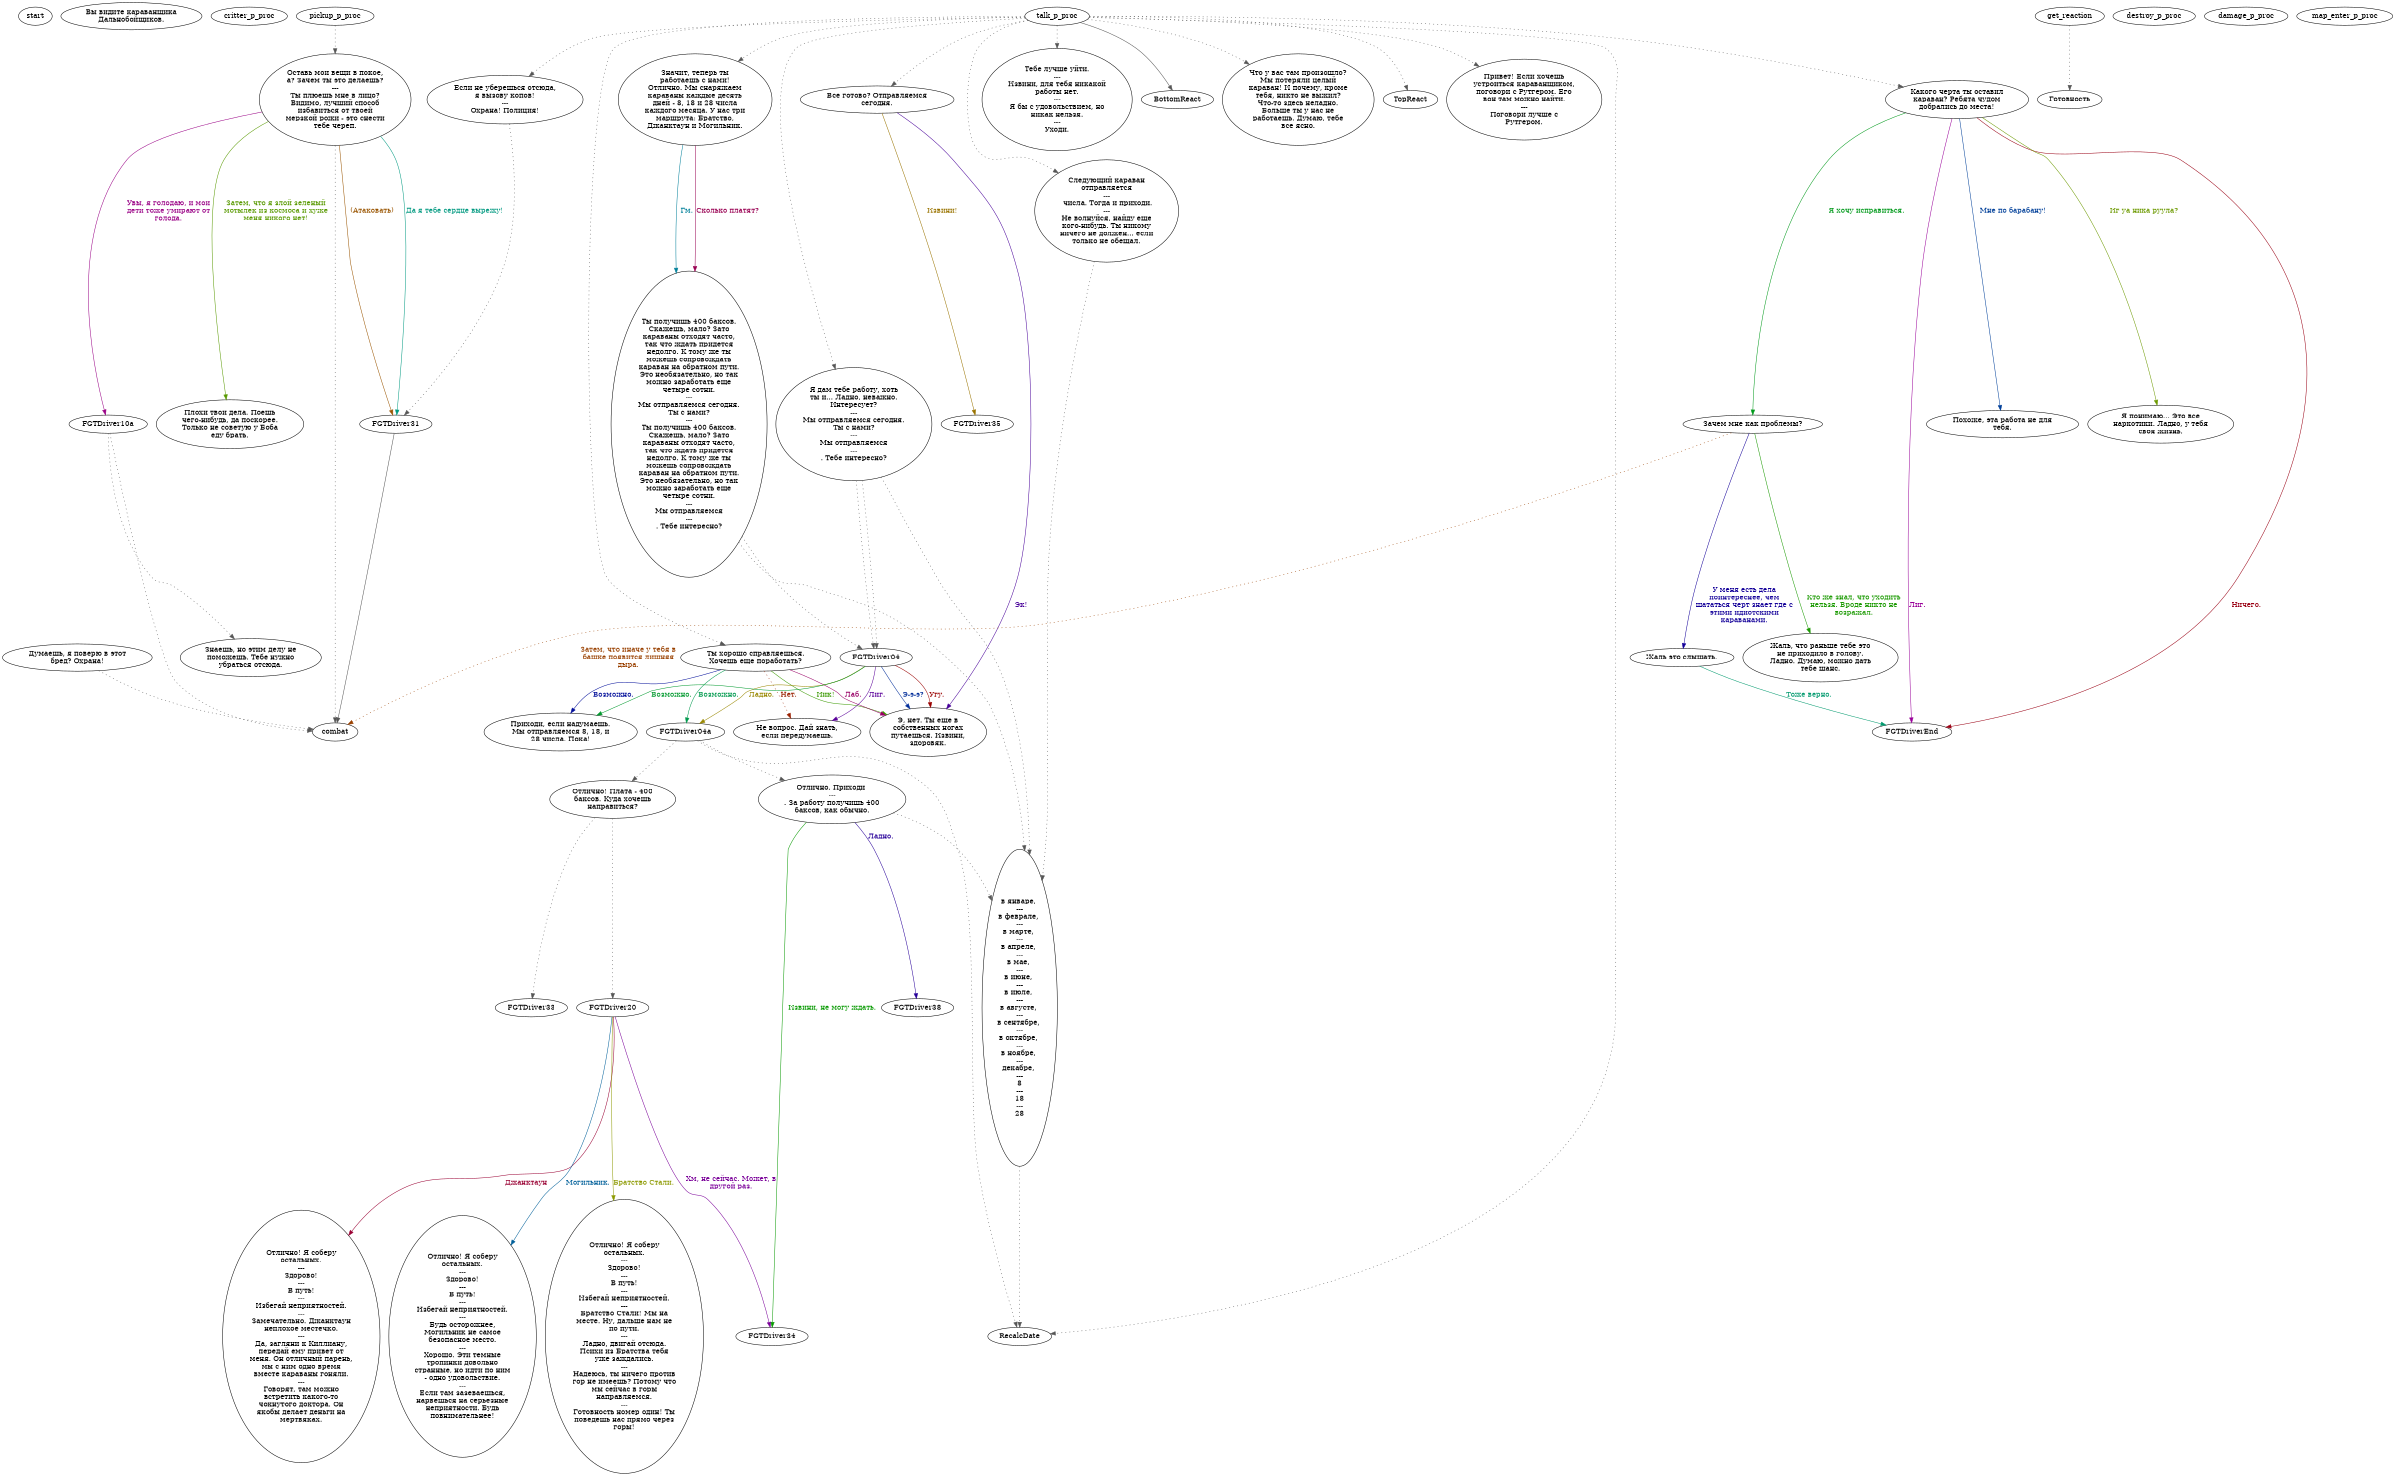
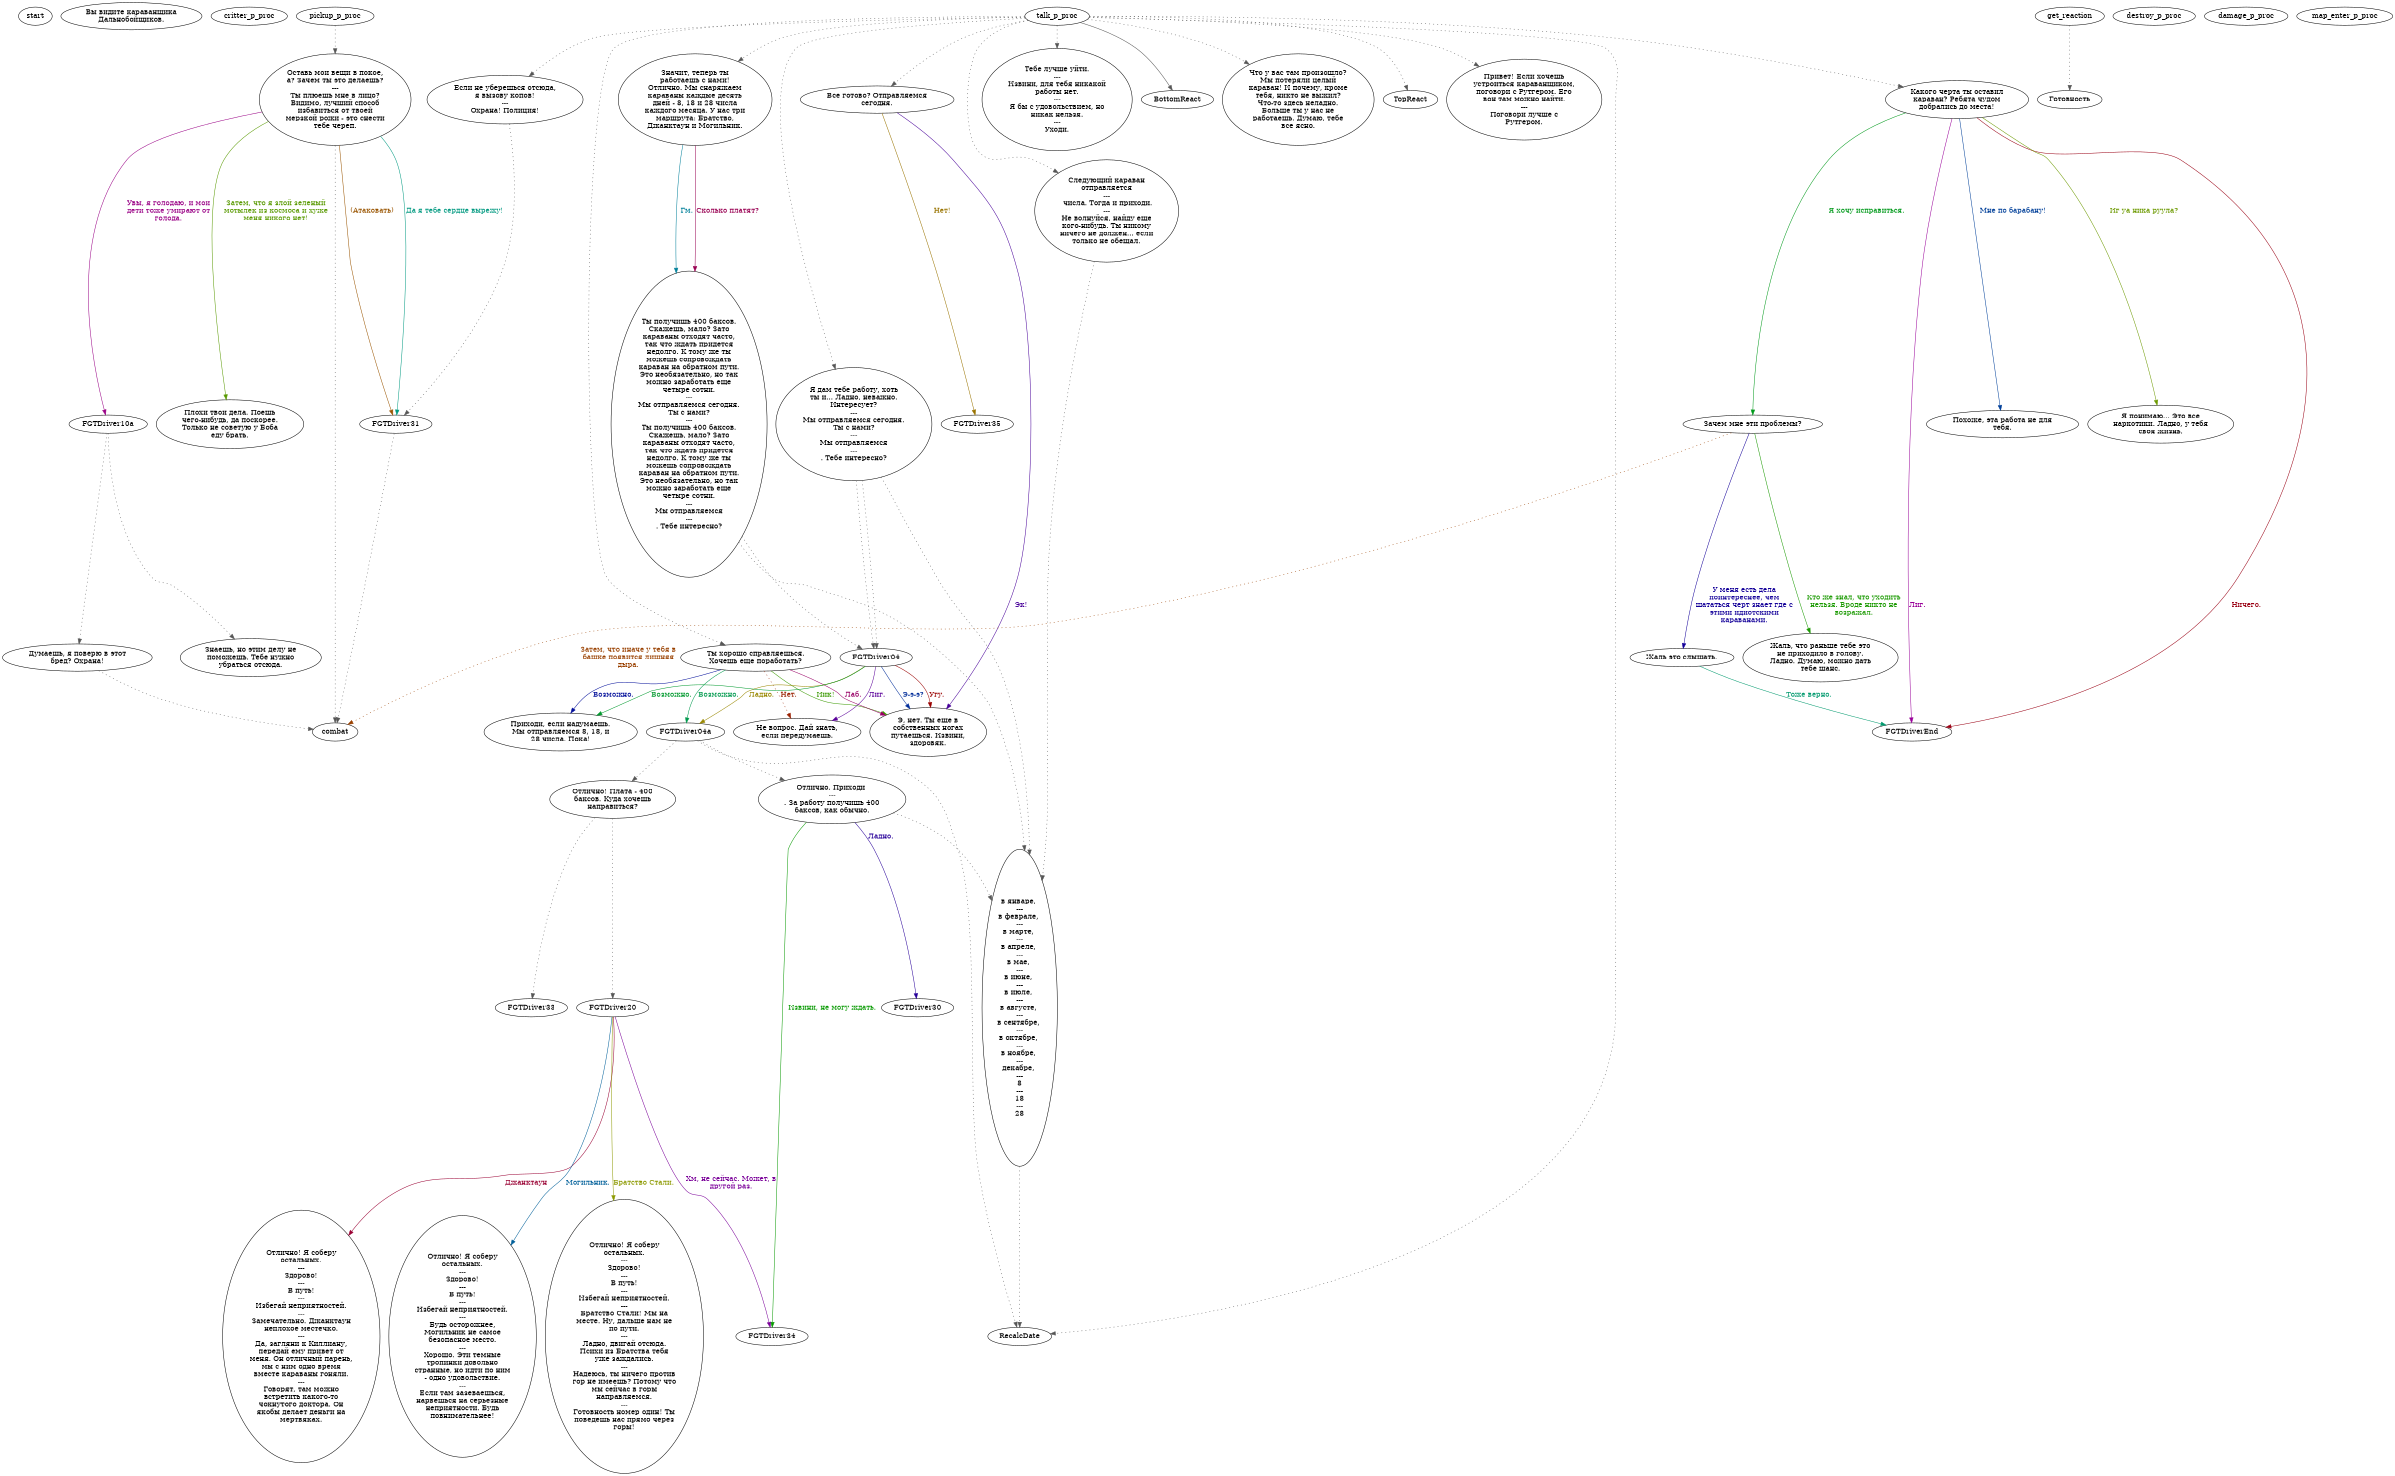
(942, 211) -> (942, 211)
(1753, 424) -> (1753, 424)
(367, 576) -> (367, 576)
(156, 629) -> (93, 536)
(918, 1008) -> (918, 1008)
